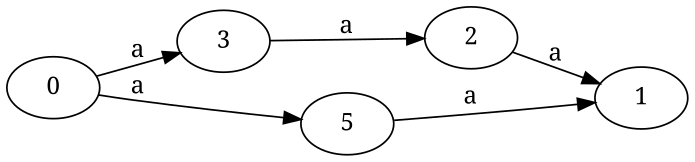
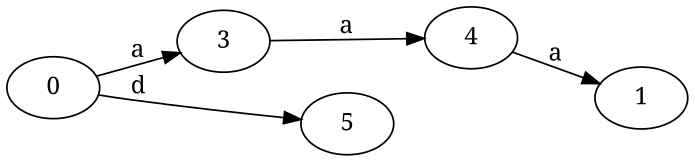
(471, 38) -> (471, 38)
(138, 87) -> (138, 87)
(486, 113) -> none
